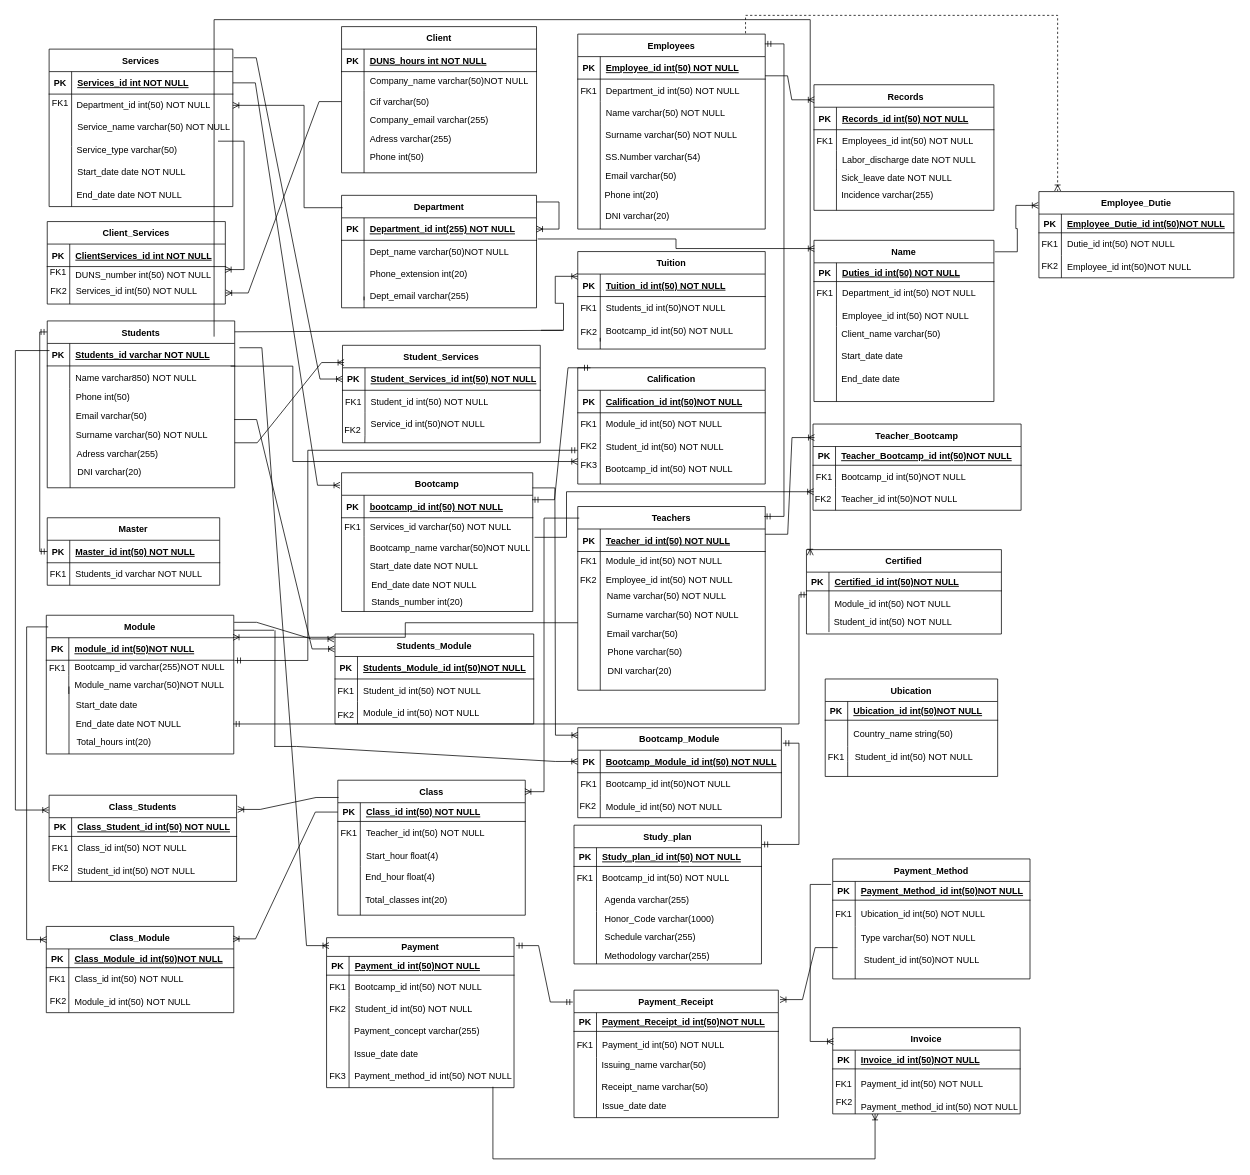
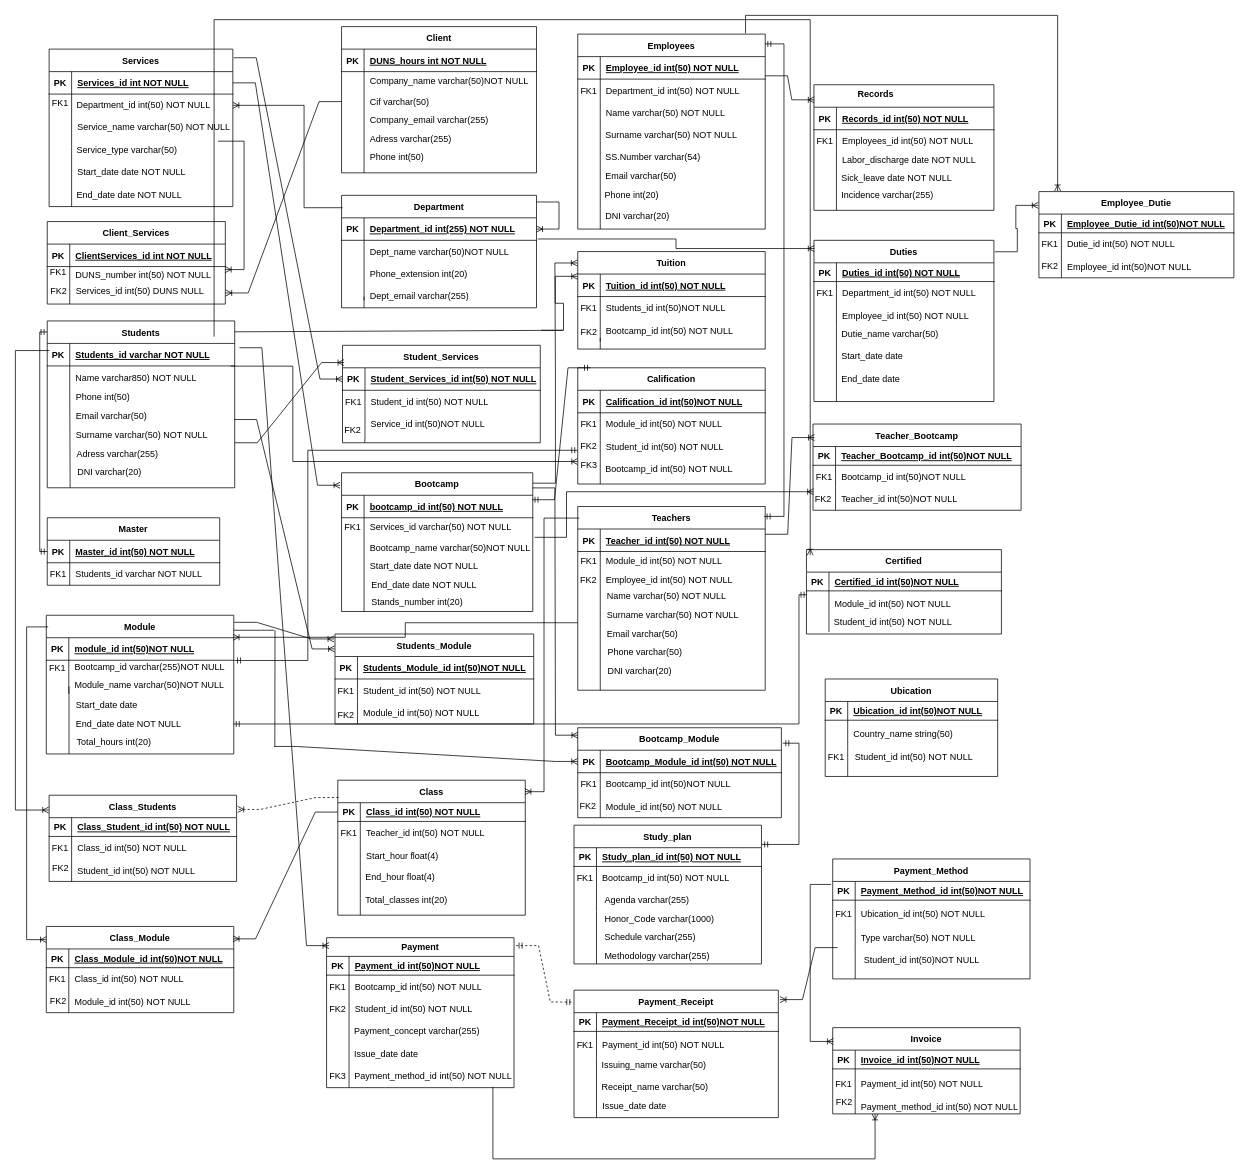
(981, 15) -> (981, 15)
(906, 98) -> (876, 94)
(904, 252) -> (904, 252)
(140, 291) -> (142, 291)
(896, 334) -> (895, 334)
none -> (556, 386)
(288, 804) -> (288, 804)
(544, 973) -> (544, 973)
